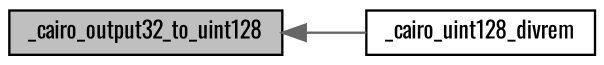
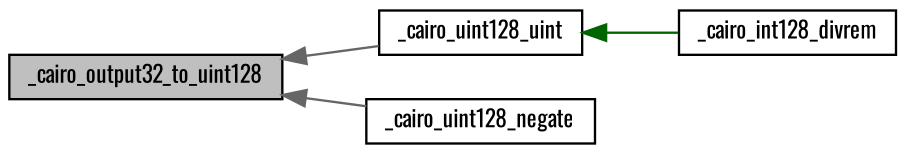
(481, 33) -> (481, 33)
none -> (788, 33)
none -> (481, 121)
